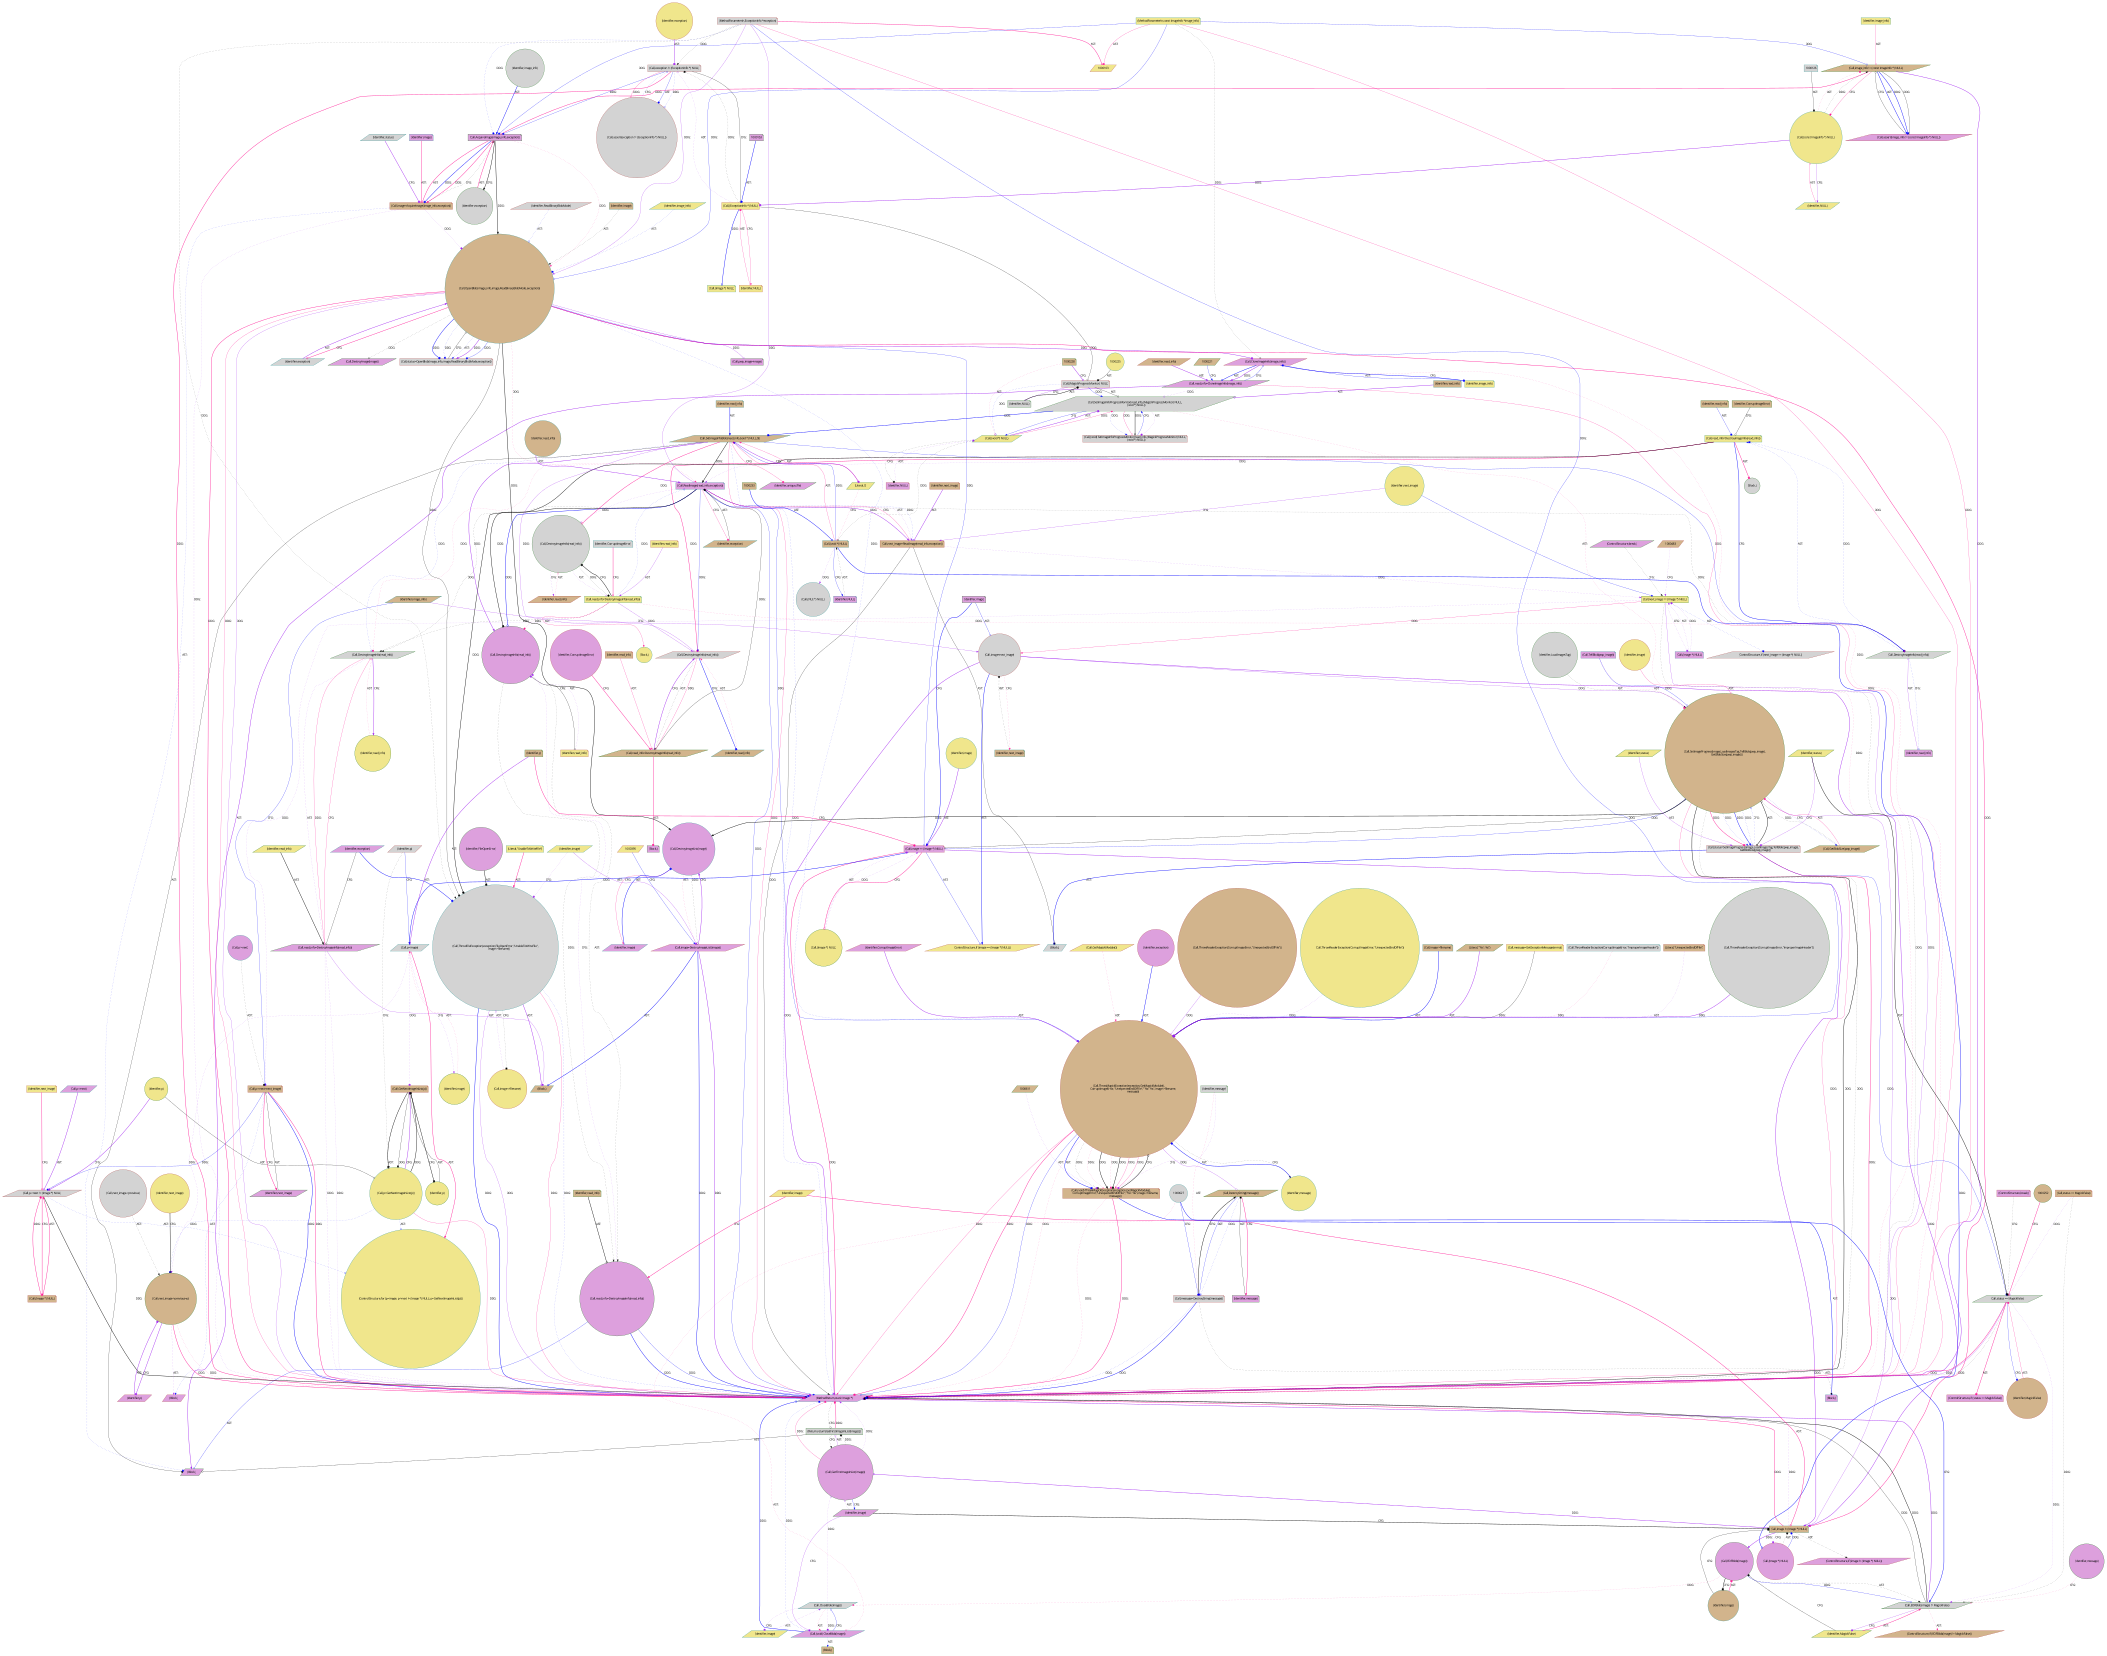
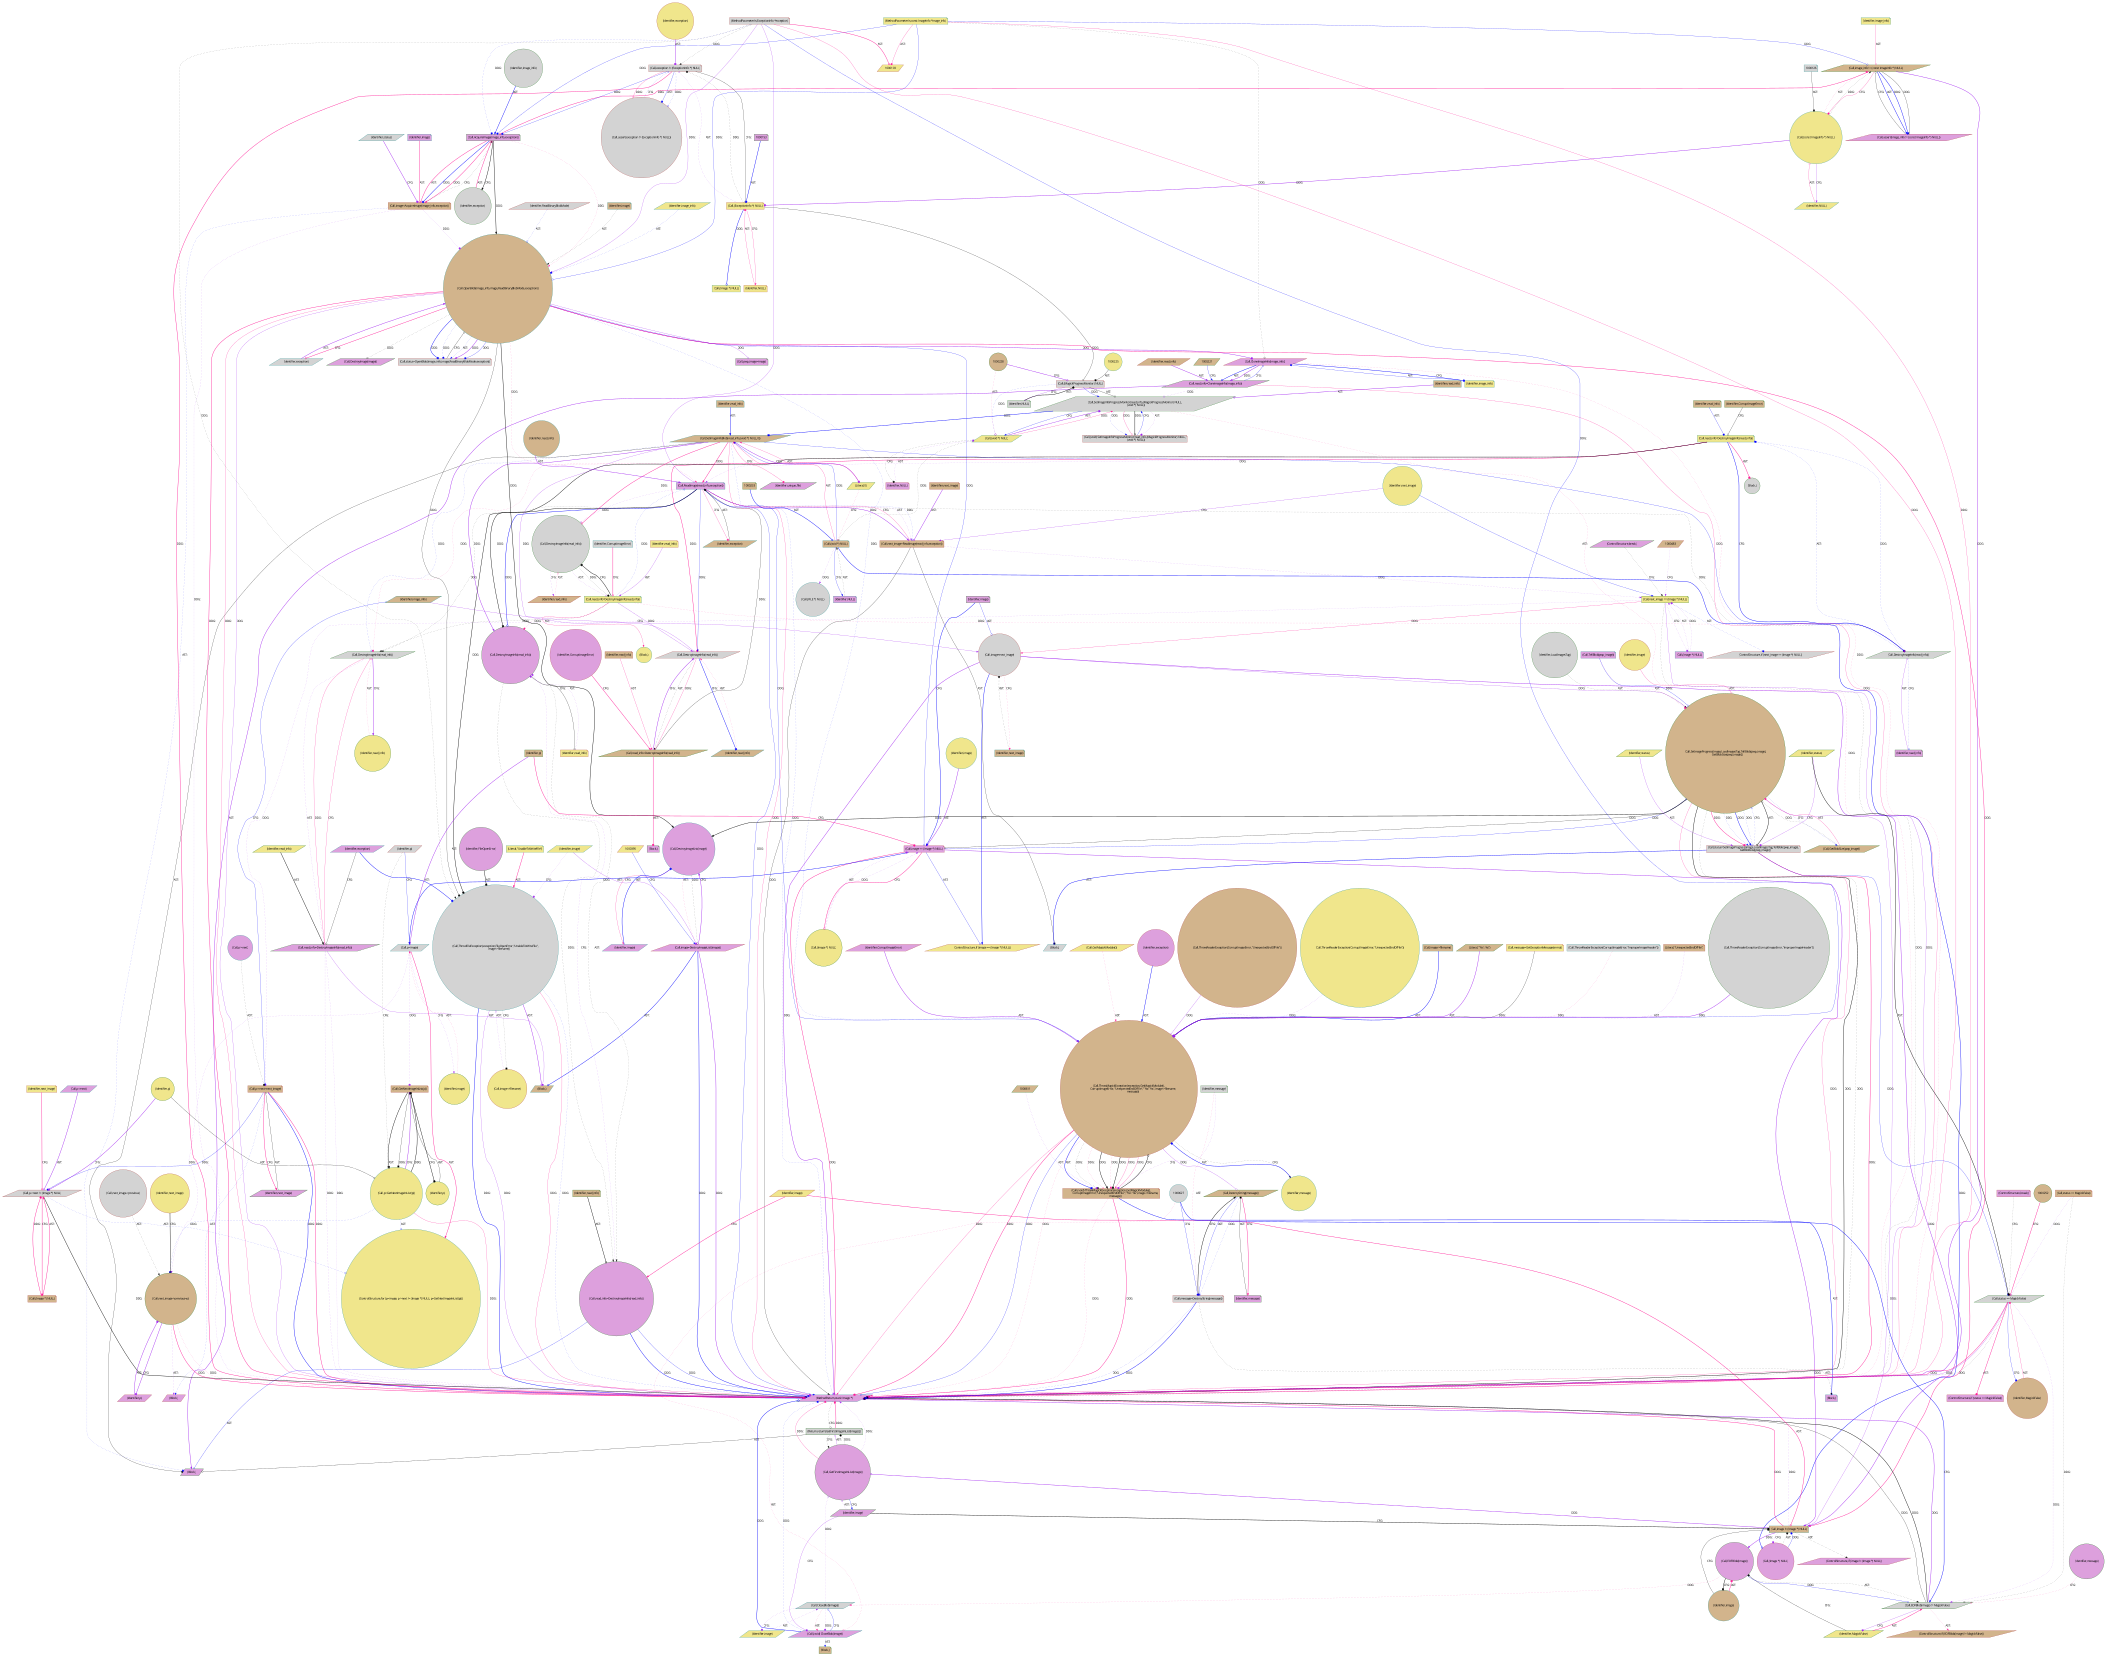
(1069, 362) -> (998, 362)
(716, 461) -> (716, 461)
